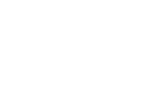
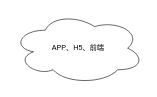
none -> (78, 48)
